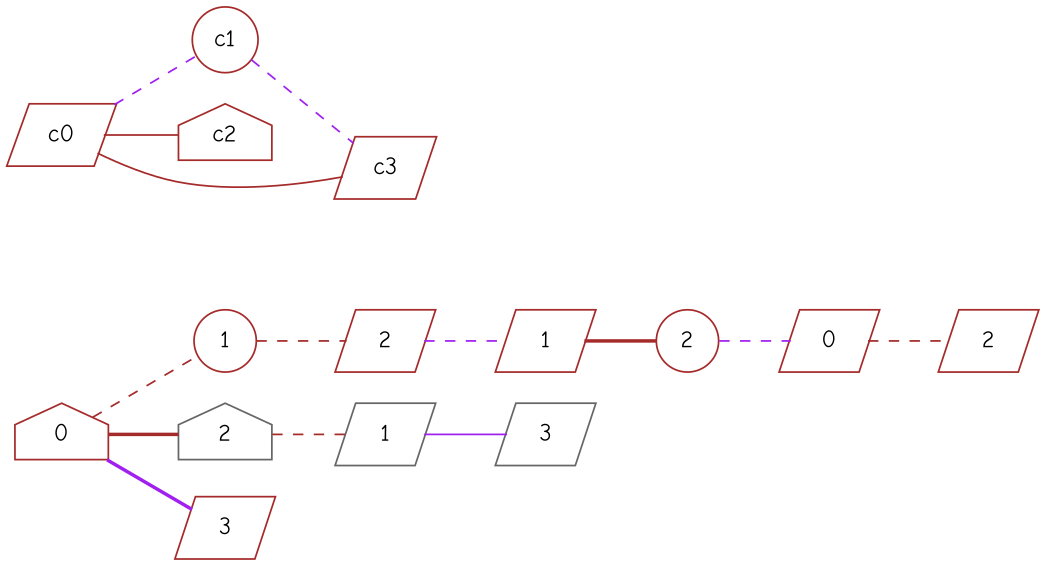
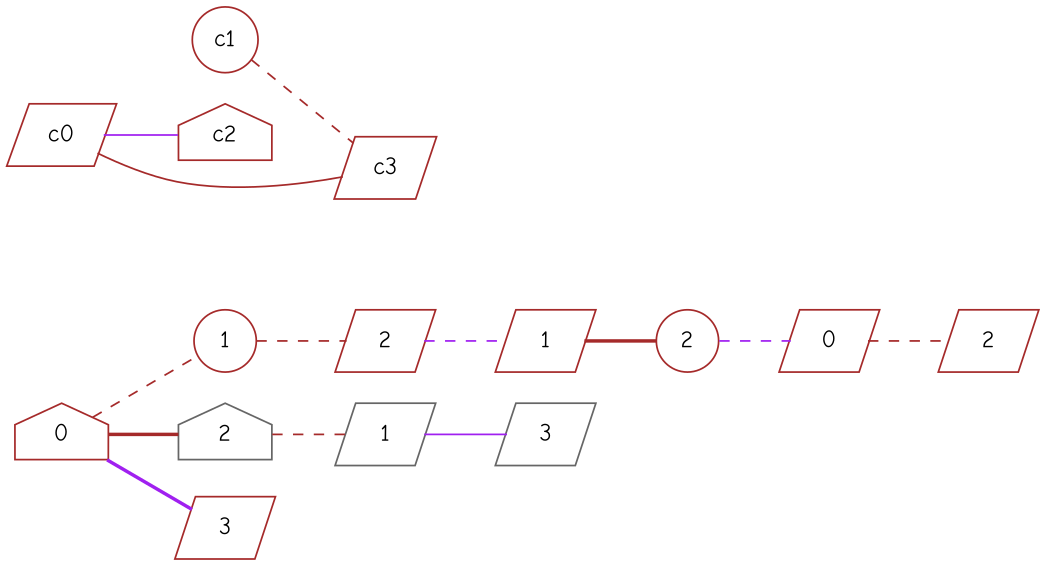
(155, 80) -> none
(302, 101) -> (302, 101)
(141, 135) -> (141, 135)
